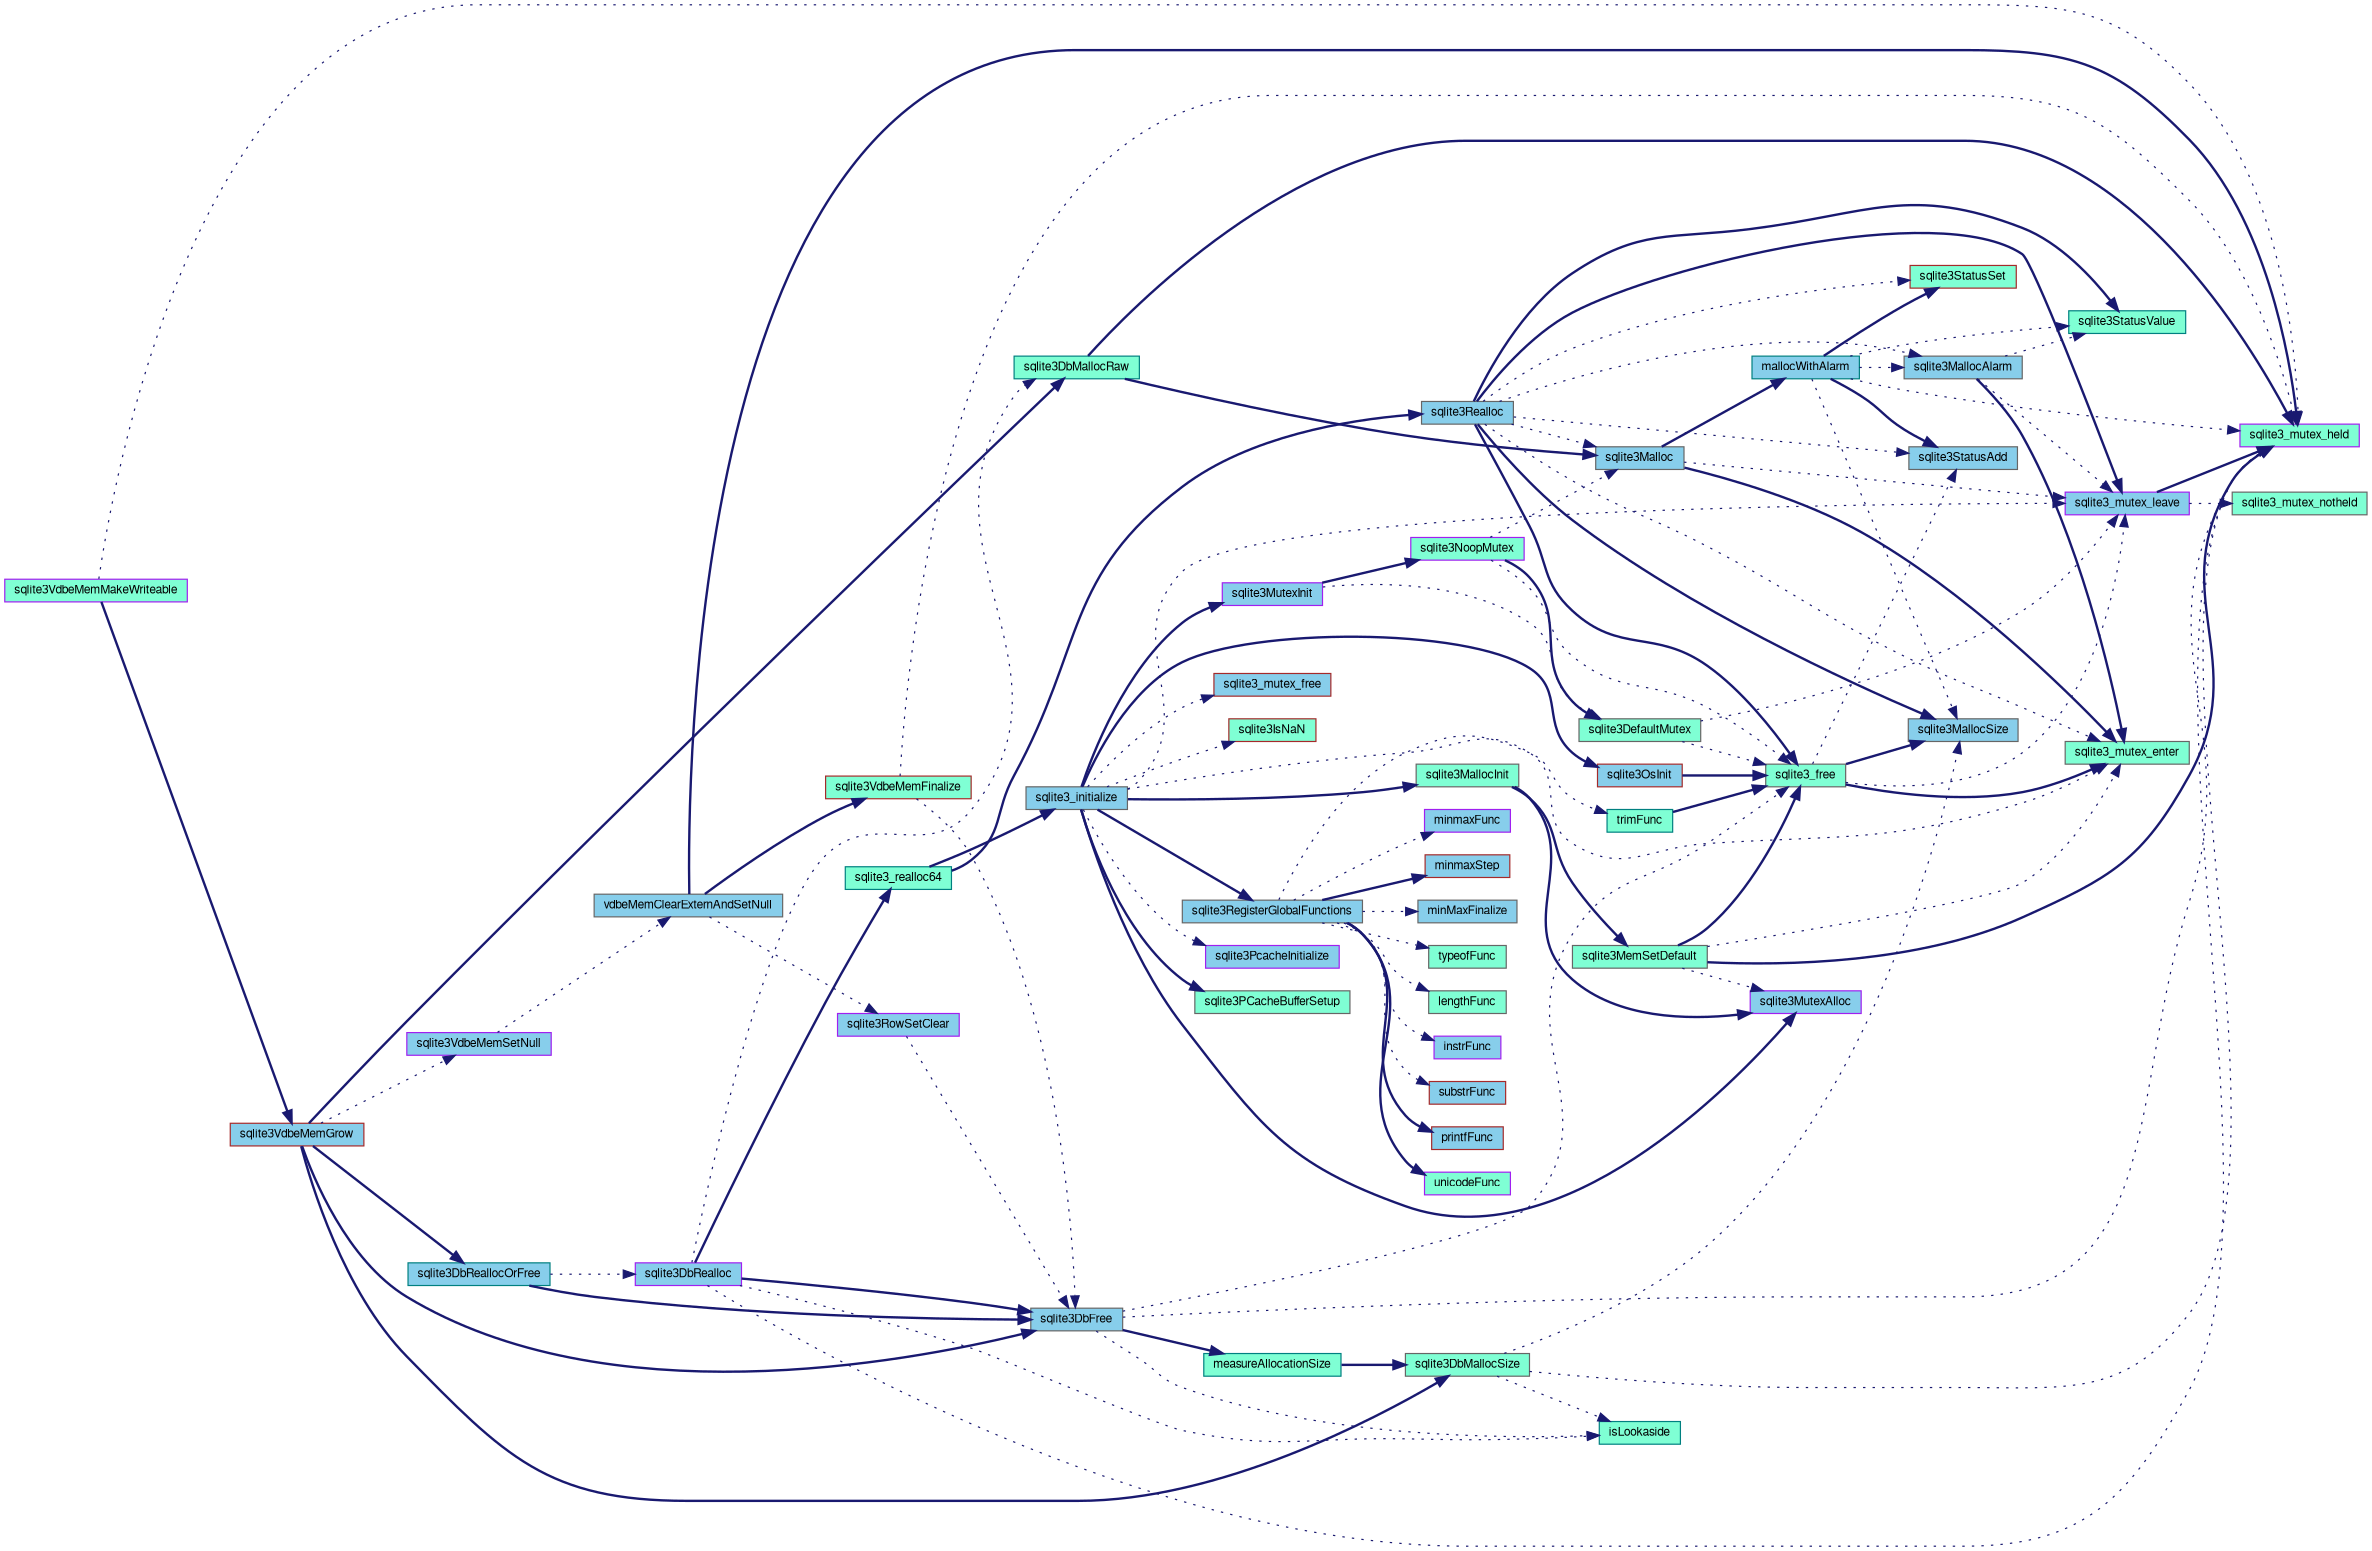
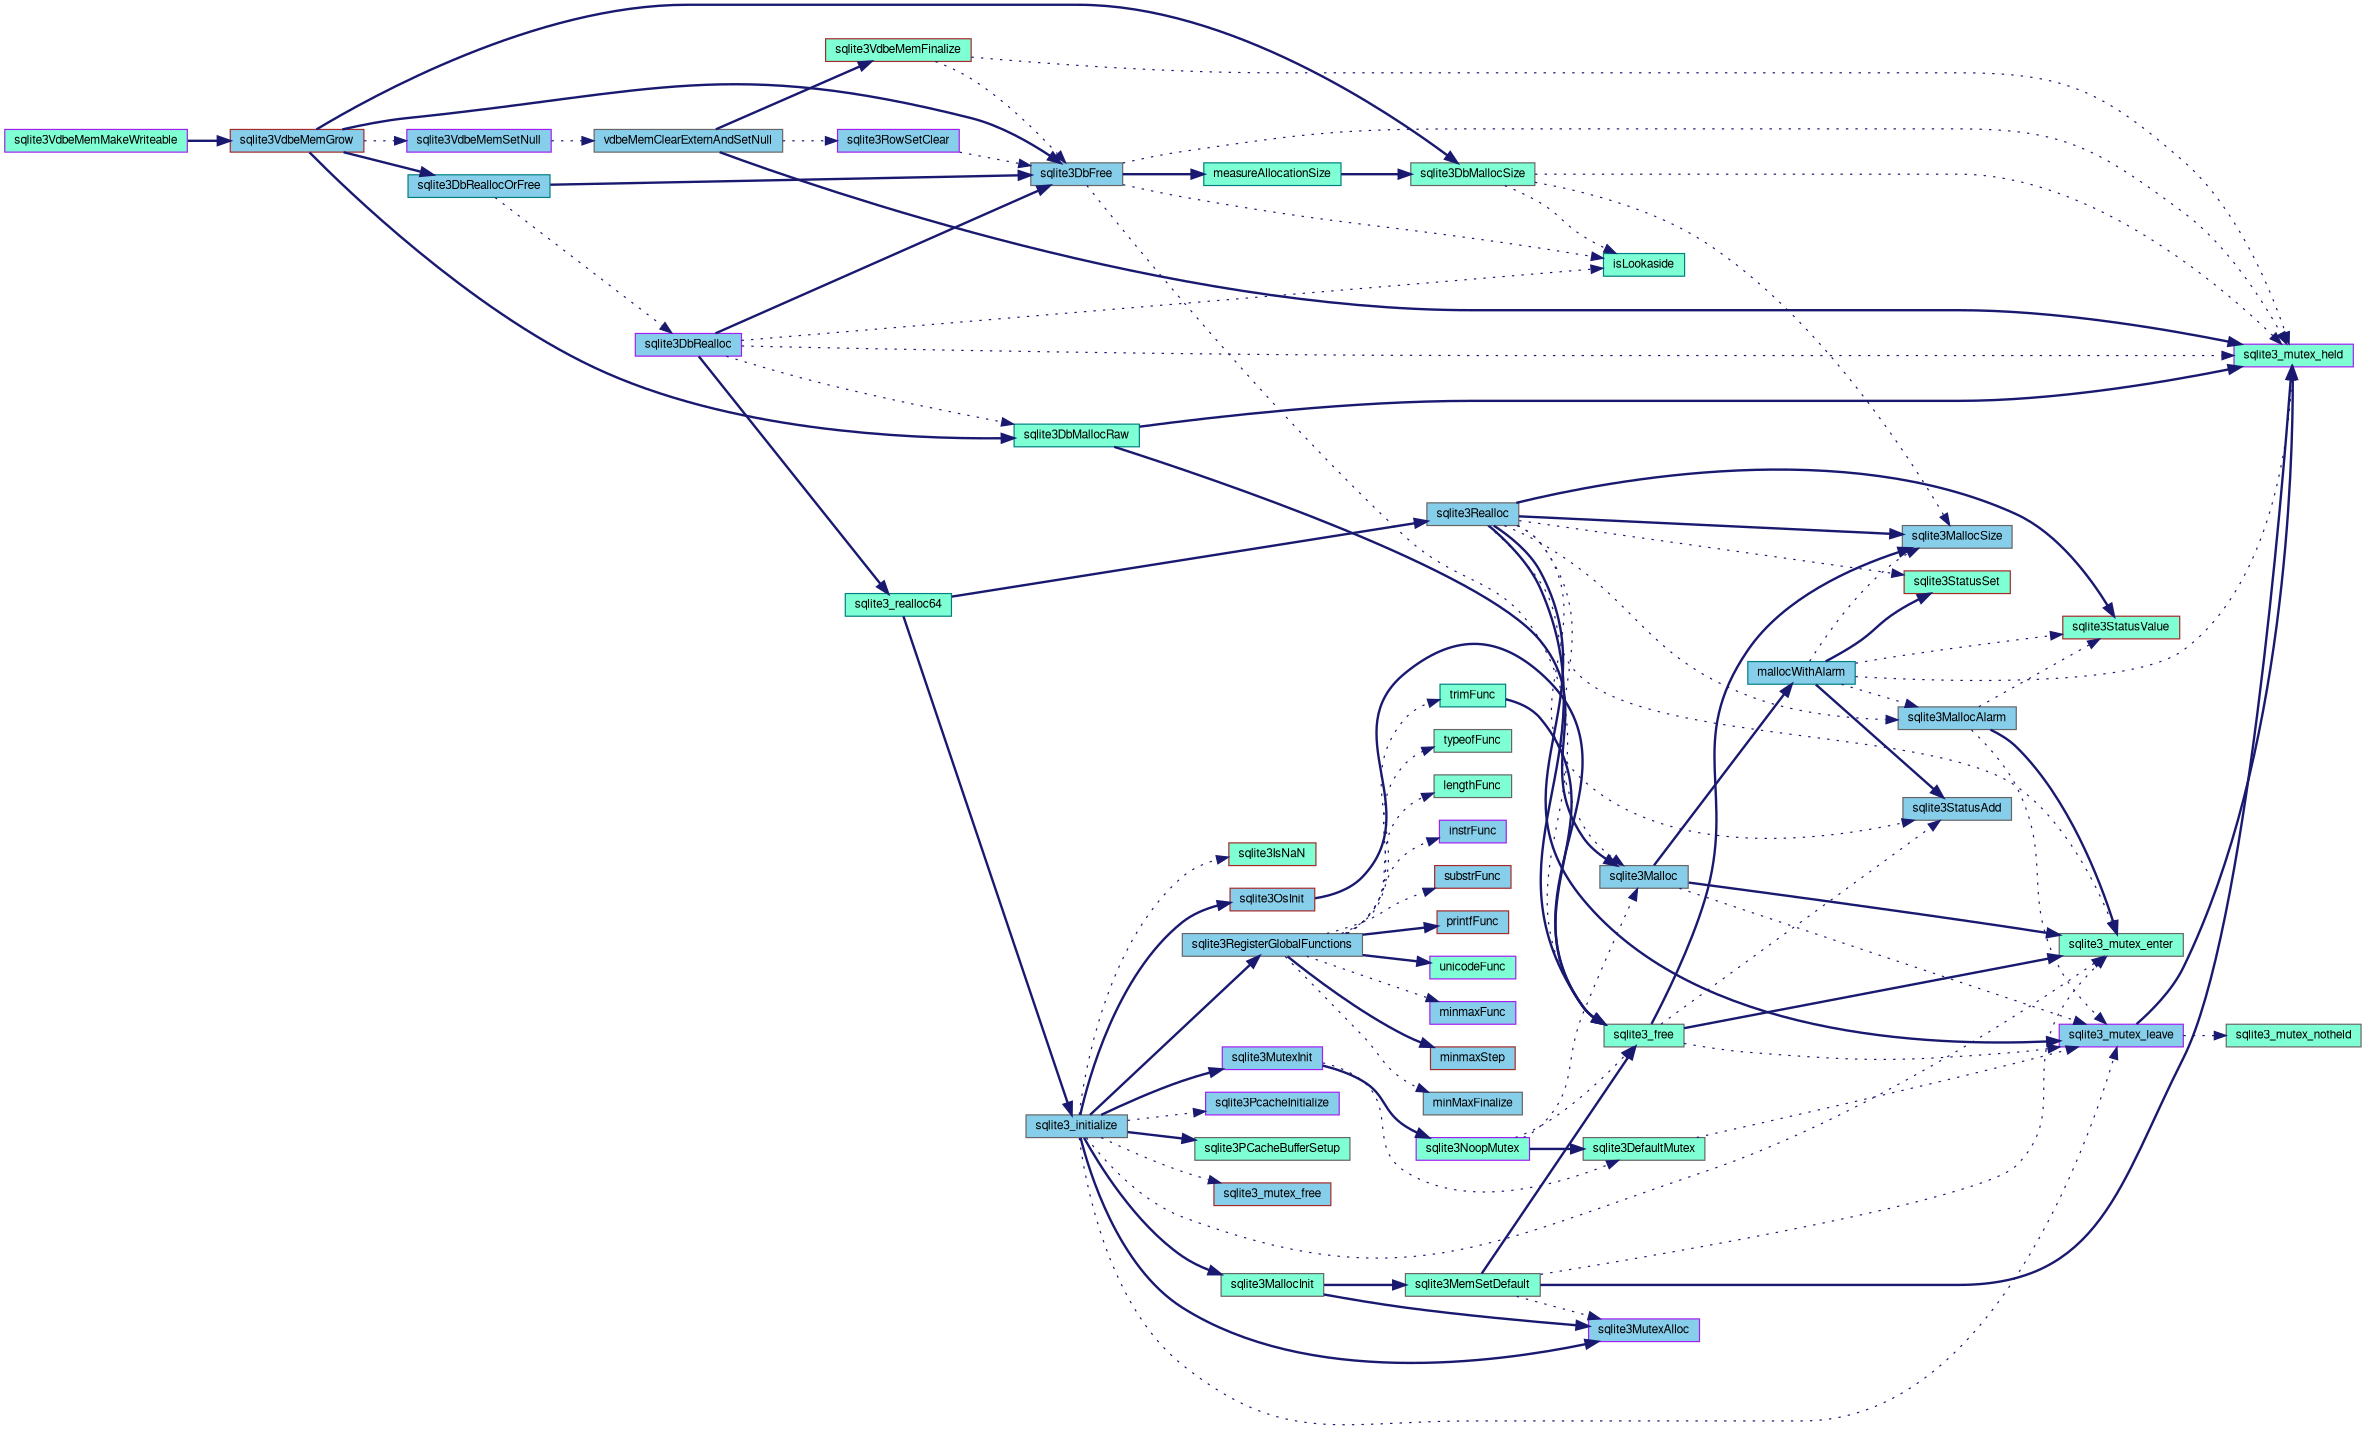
(1151, 5) -> none
(2127, 322) -> (2121, 628)
(1718, 752) -> none
